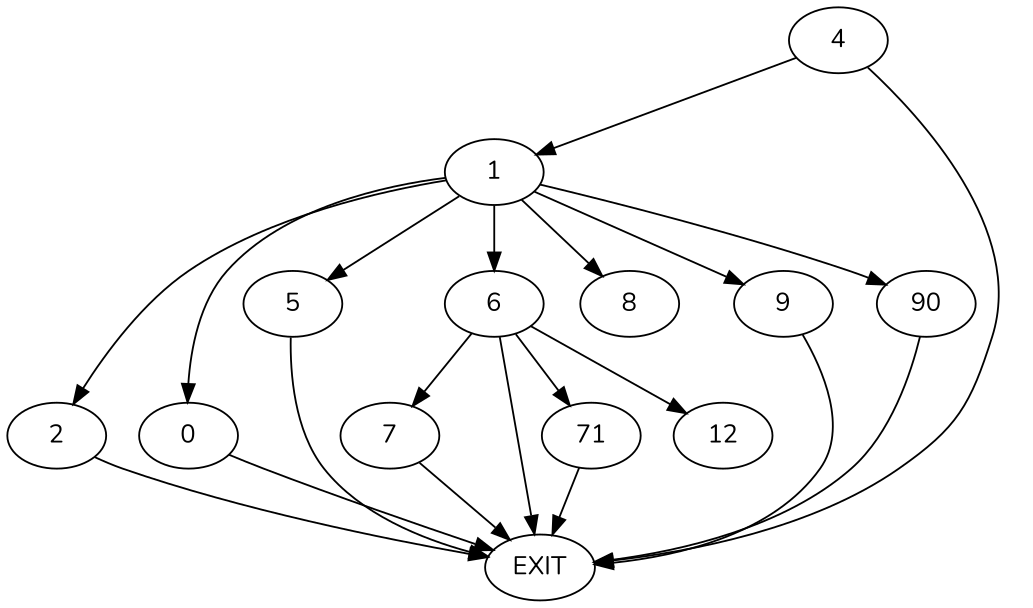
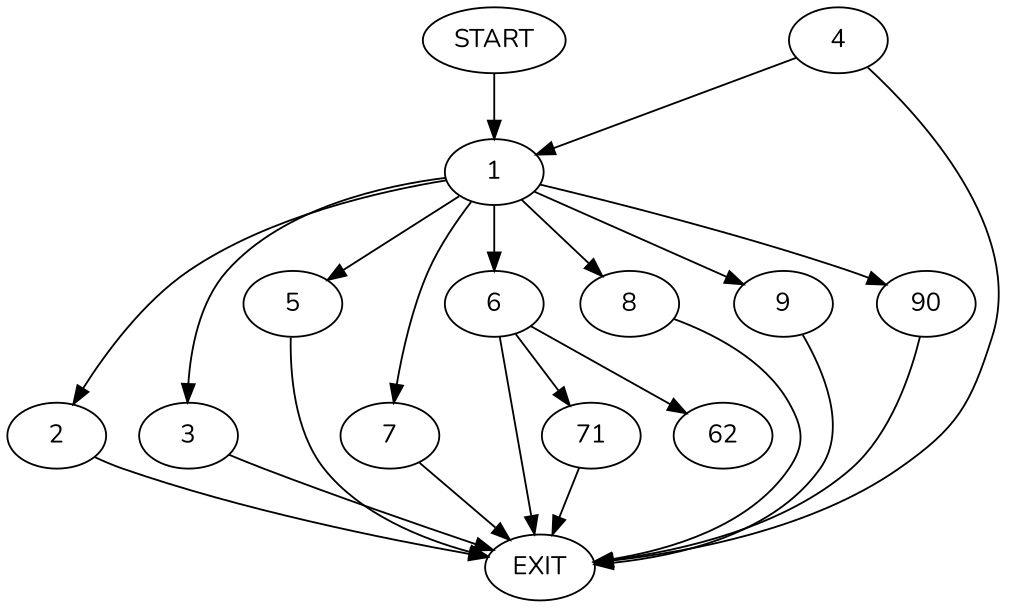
none -> (494, 40)
(448, 363) -> (421, 288)
(189, 436) -> (189, 436)
(723, 436) -> (723, 436)
none -> (792, 463)
